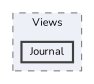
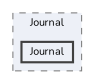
(47, 23) -> (47, 23)
